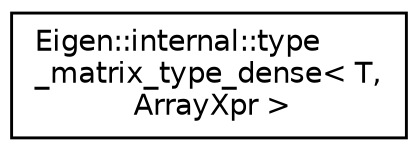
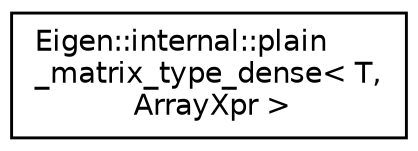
(209, 75) -> (209, 75)
